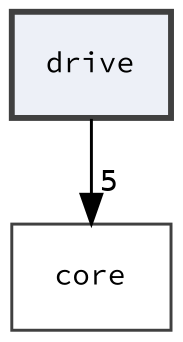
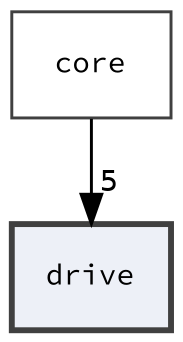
(91, 157) -> (91, 157)
